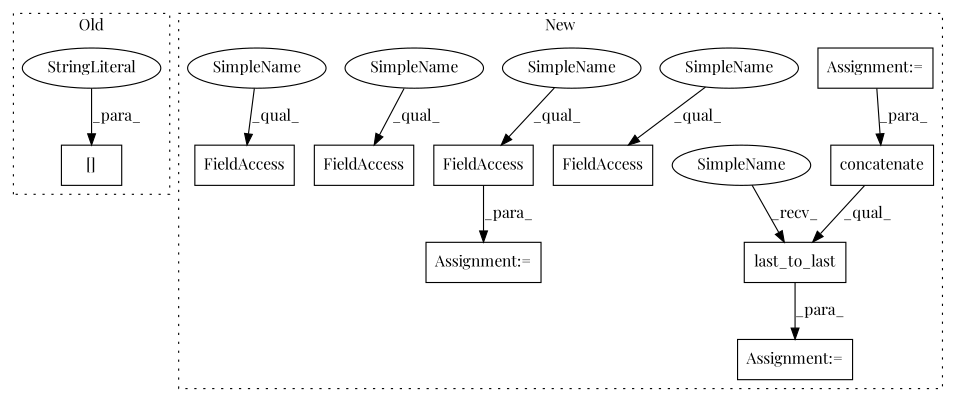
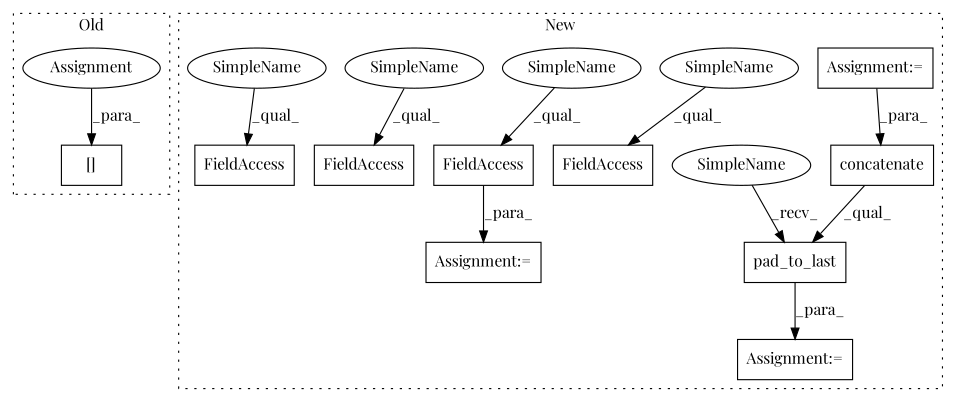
(92, 68) -> (92, 68)
(795, 262) -> (795, 262)
